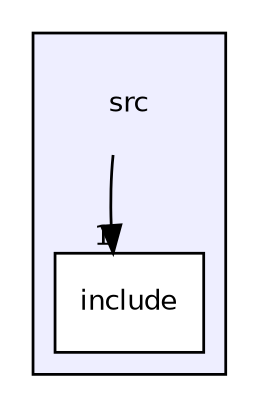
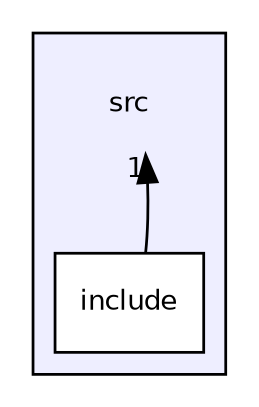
(111, 190) -> (148, 218)
